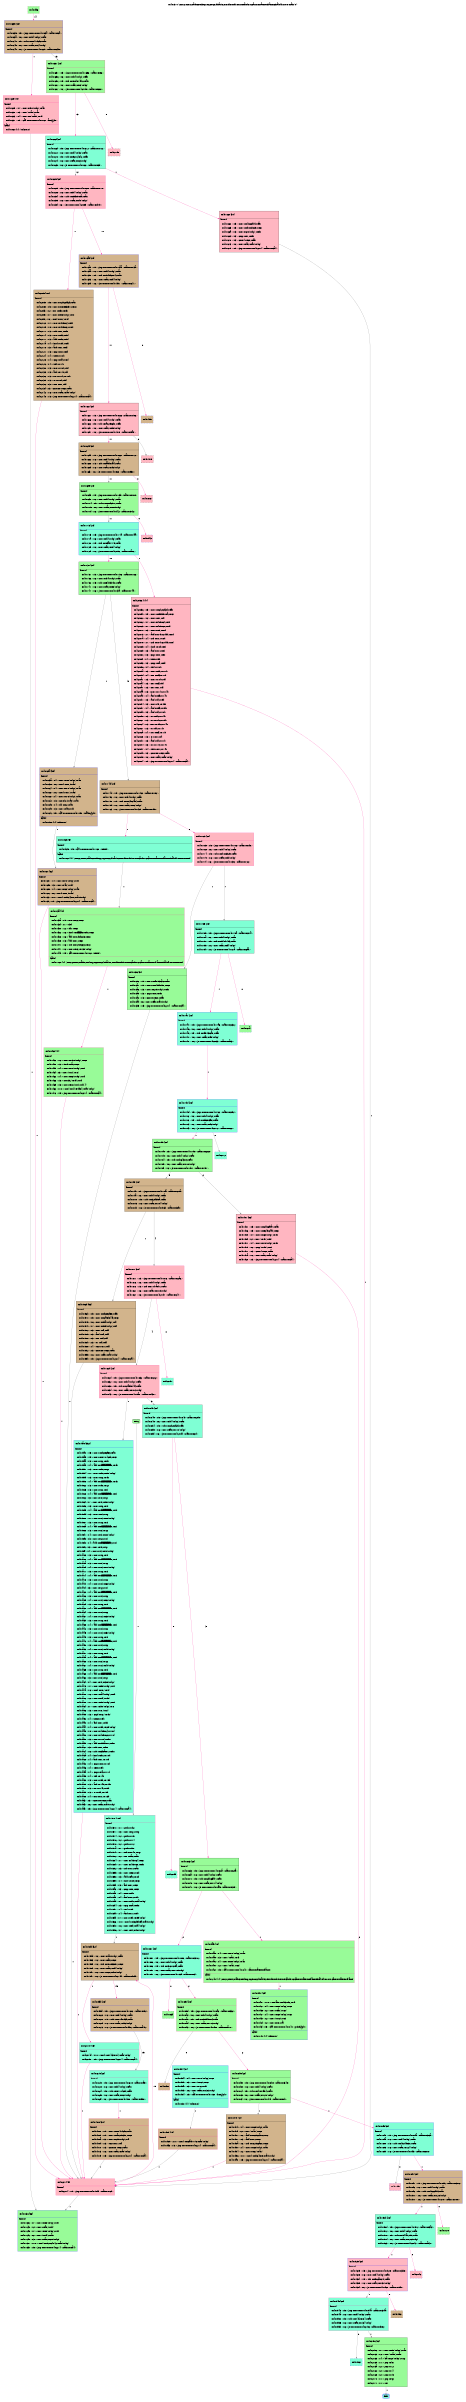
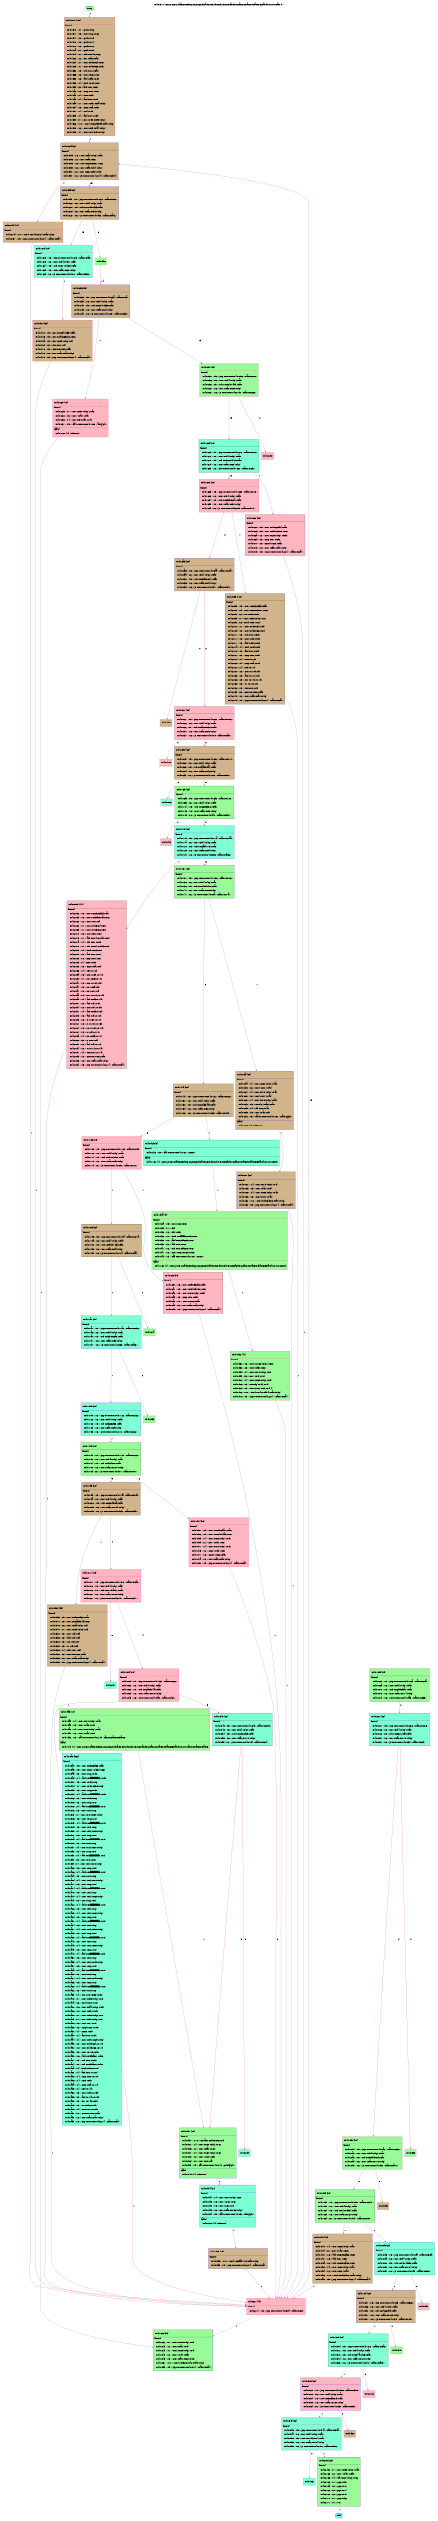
none -> (96, 238)
(147, 499) -> (167, 802)
(224, 937) -> (112, 1240)
(157, 989) -> (193, 1293)
(221, 1155) -> none
(266, 1239) -> (219, 1542)
none -> (149, 1419)
(193, 1647) -> (225, 1936)
(130, 1875) -> (90, 77)
(242, 1915) -> none
(109, 2053) -> (33, 232)
(188, 2139) -> (238, 2259)
none -> (218, 2181)
